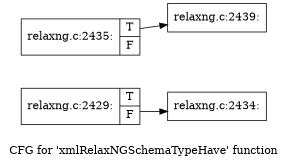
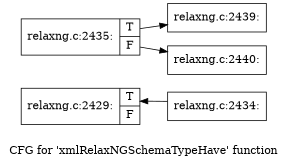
none -> (217, 60)
(150, 112) -> (158, 101)
